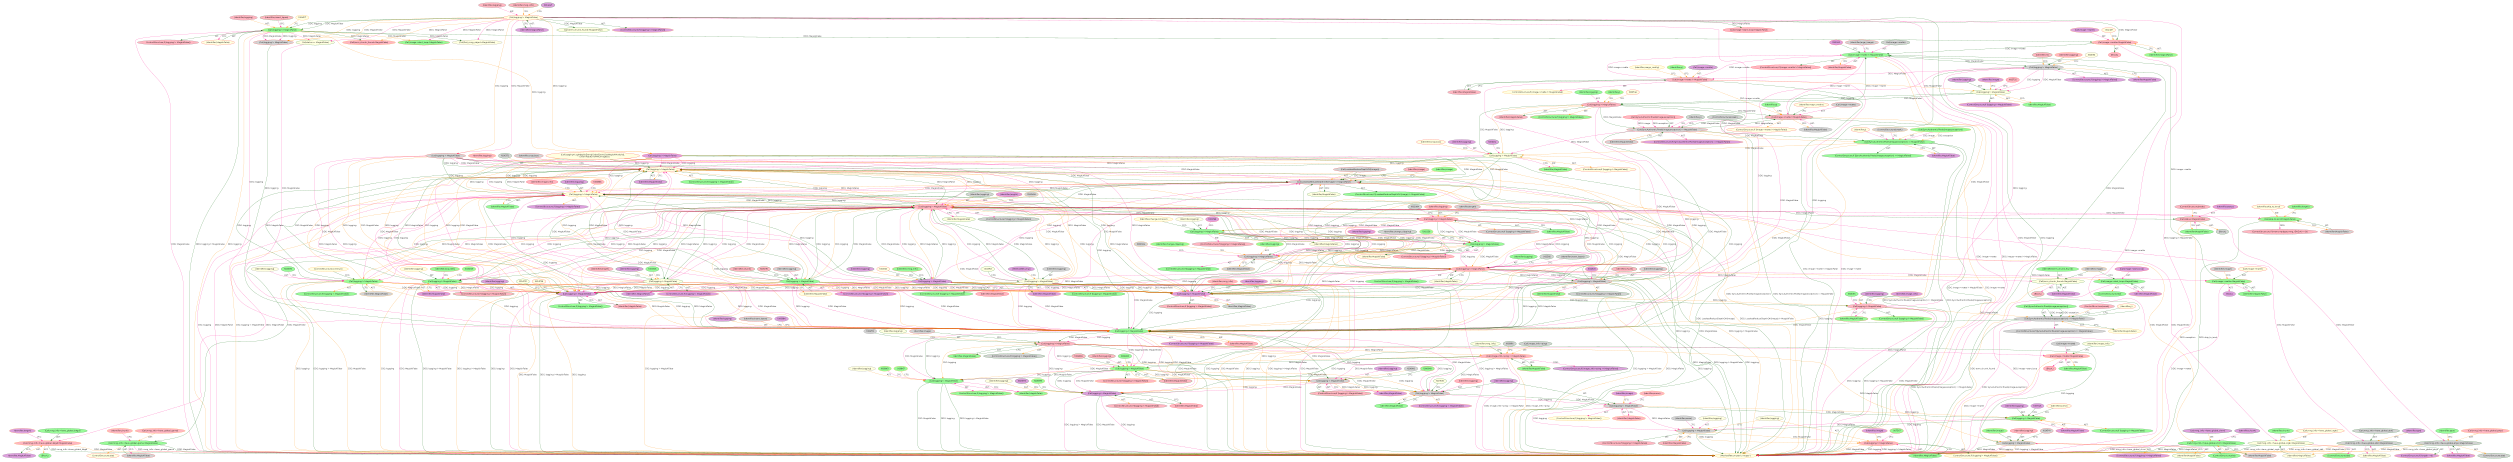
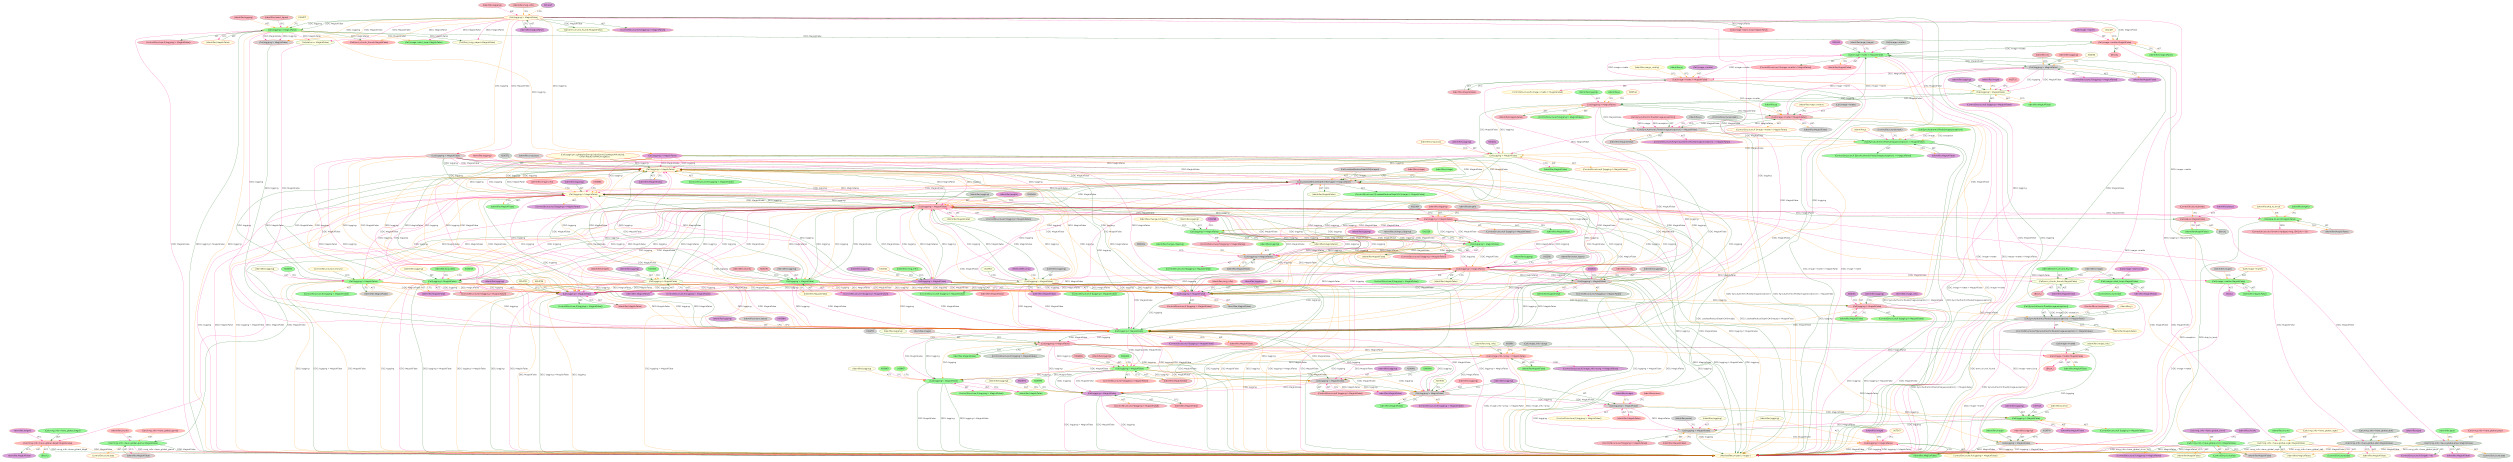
(1852, 294) -> (1852, 294)
(1897, 431) -> (1897, 431)
